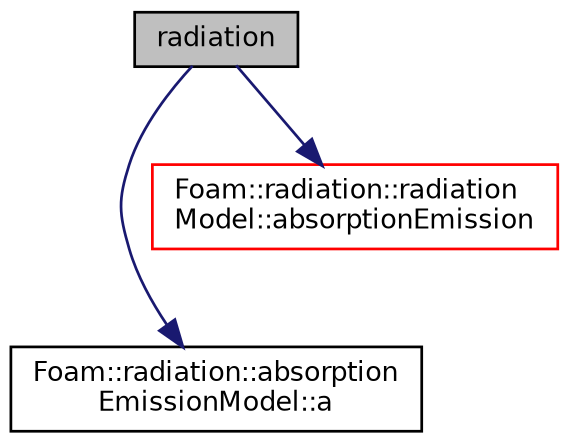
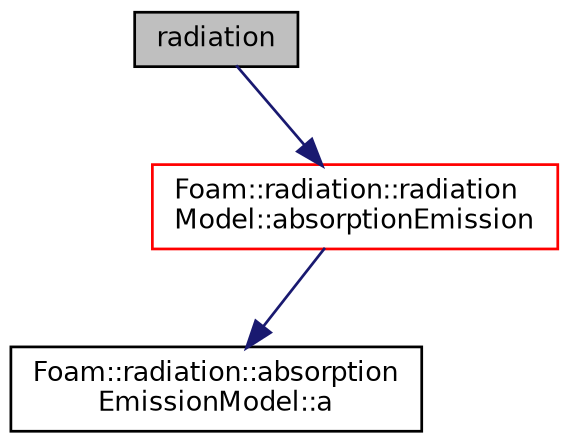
(123, 190) -> (294, 287)
